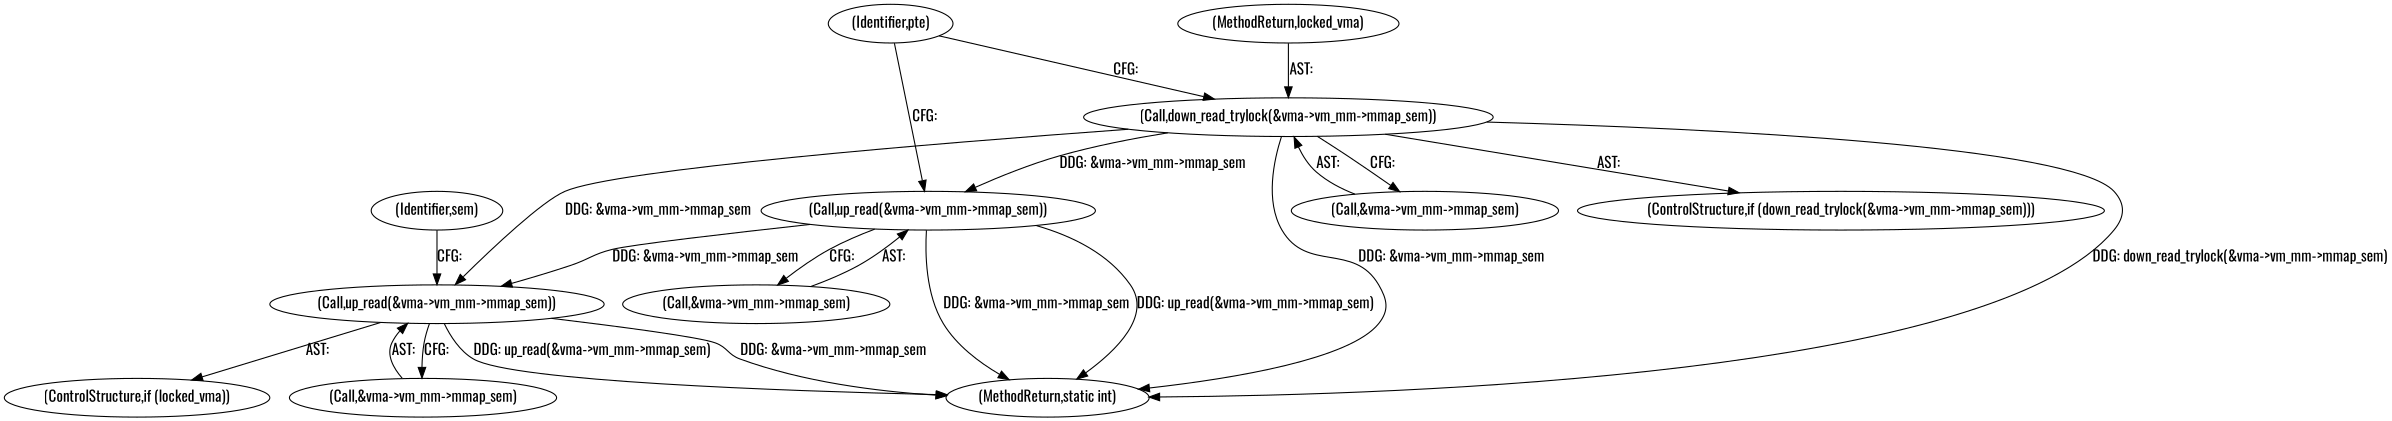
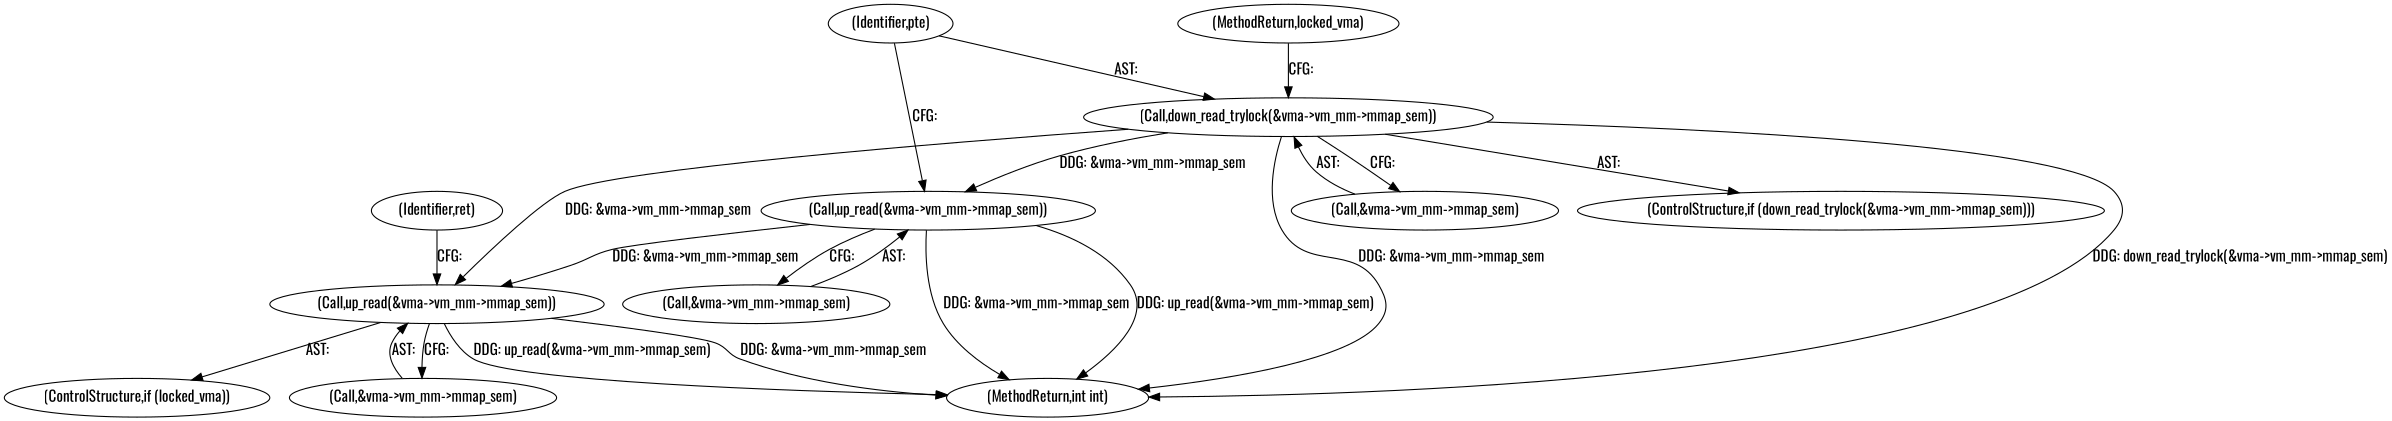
(1128, 70) -> (1128, 70)
(1303, 70) -> (1303, 70)
(437, 211) -> (437, 211)
(1048, 398) -> (1048, 398)
